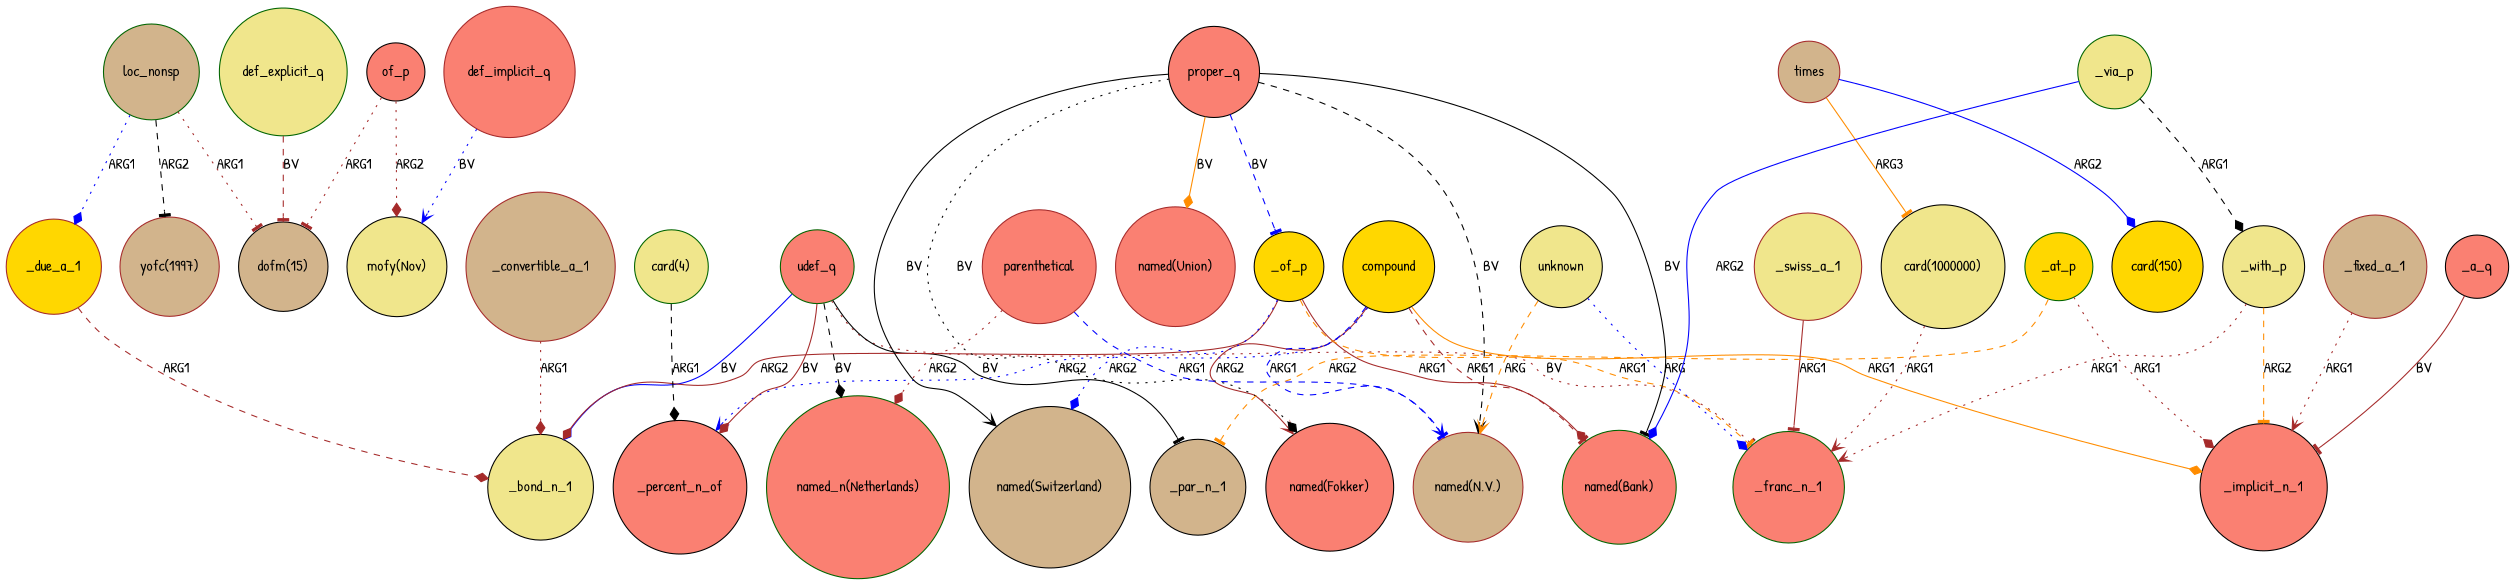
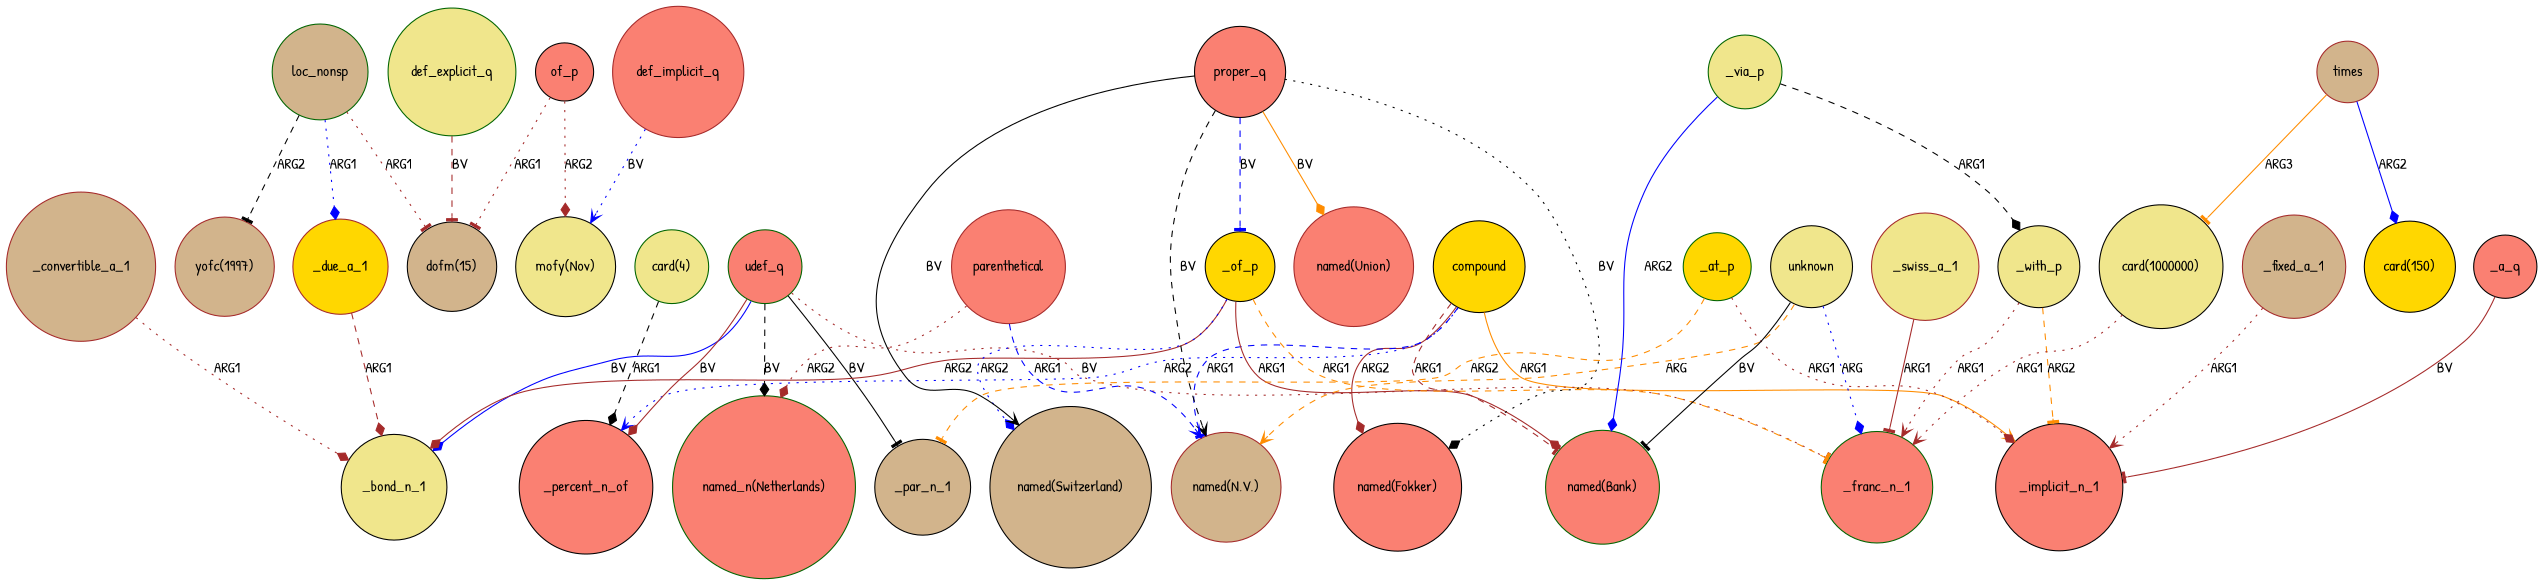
(1561, 153) -> (1722, 375)
(1256, 344) -> (1358, 365)
(1859, 373) -> (1731, 391)
